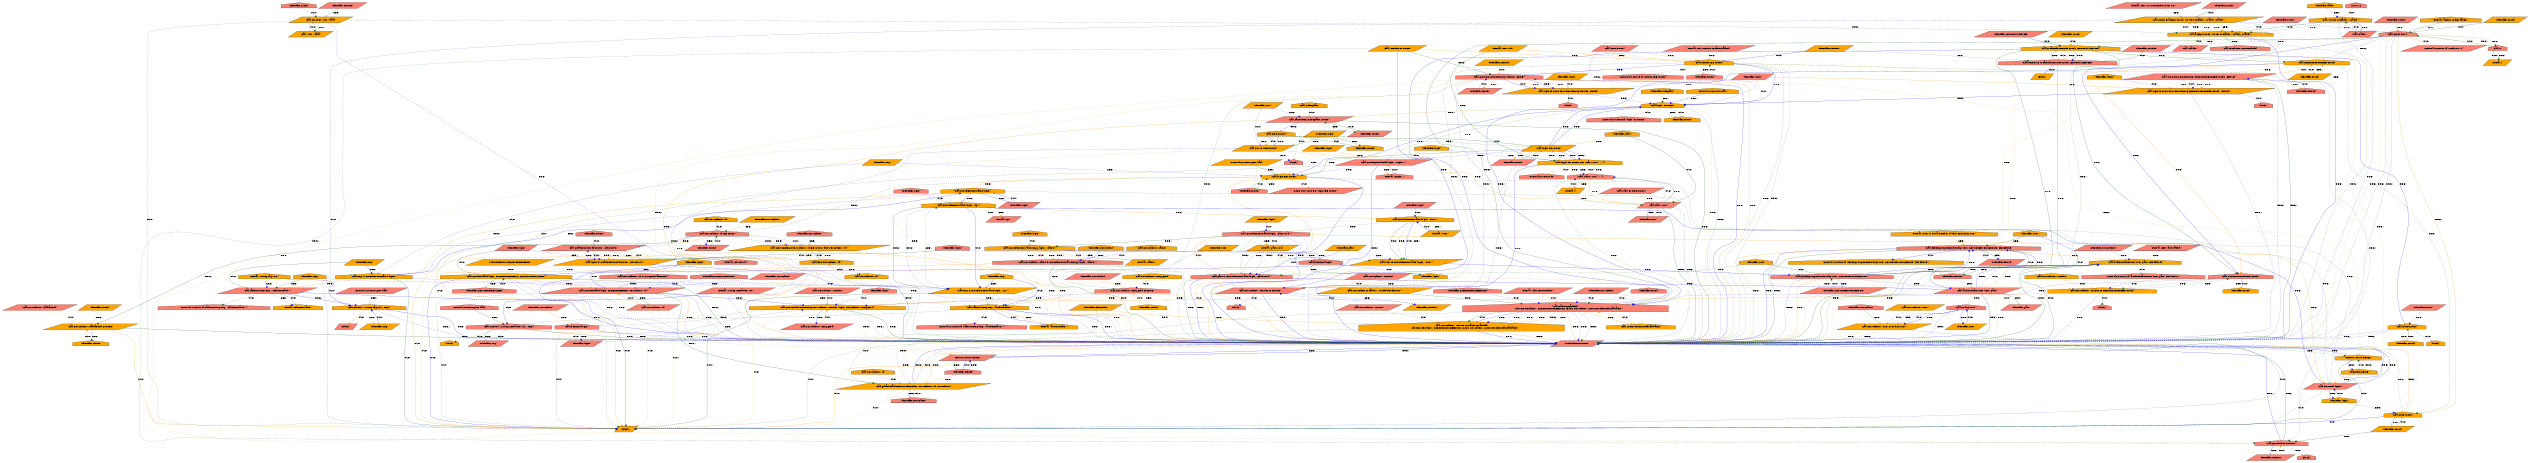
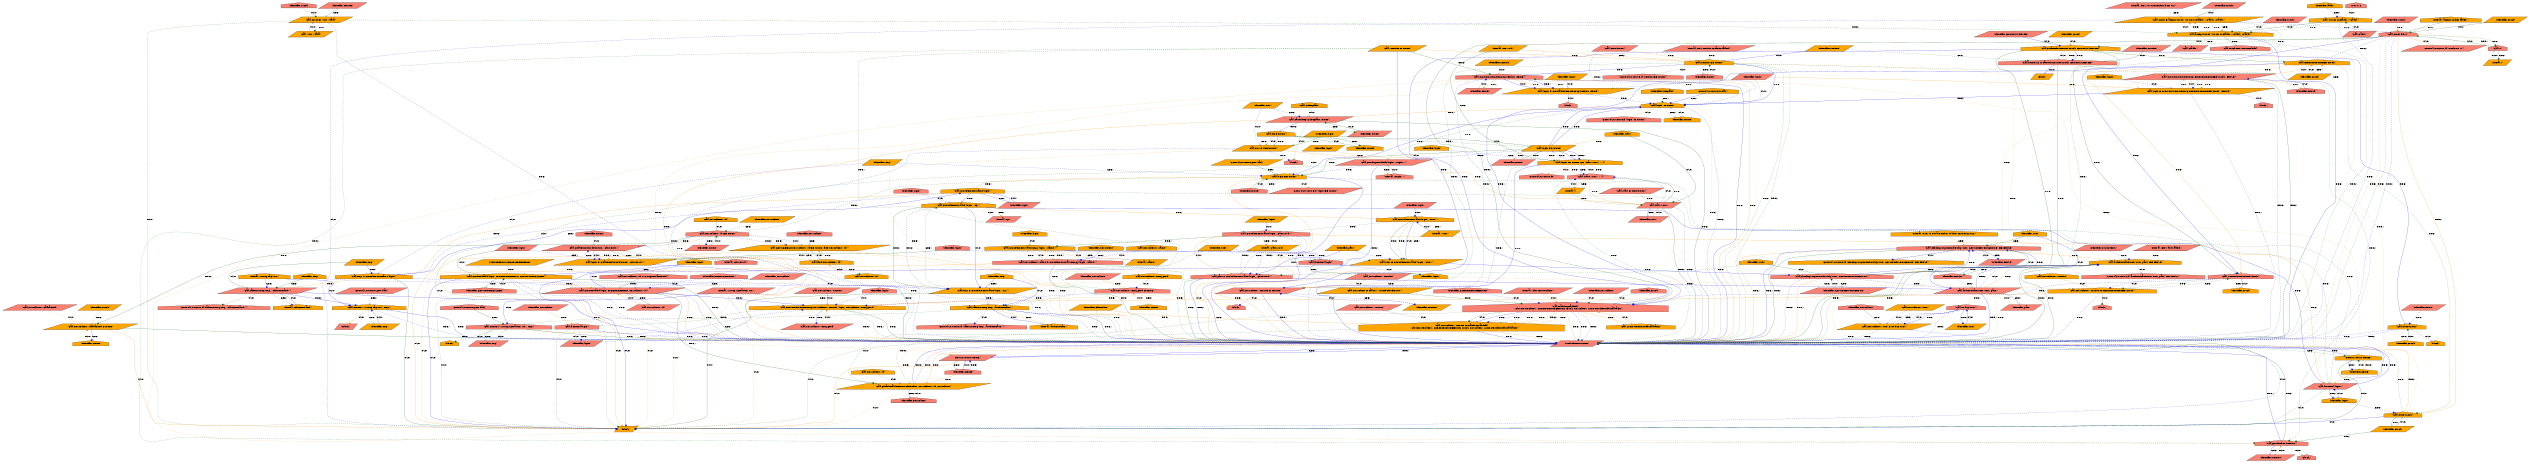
(2359, 24) -> none
(2051, 55) -> none
(1568, 91) -> (1568, 91)
(1215, 147) -> (858, 128)
